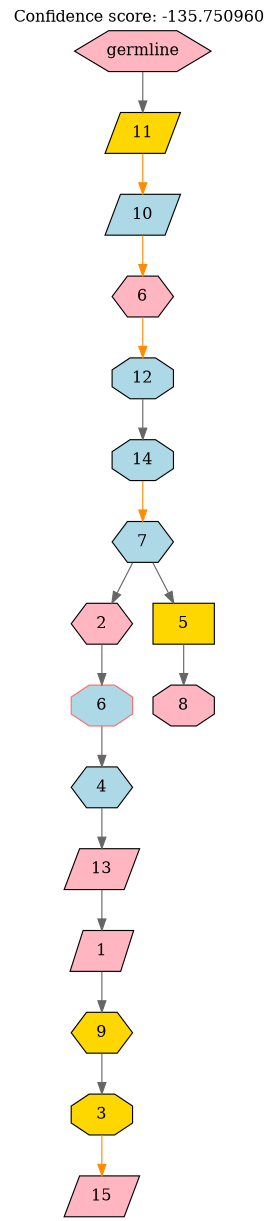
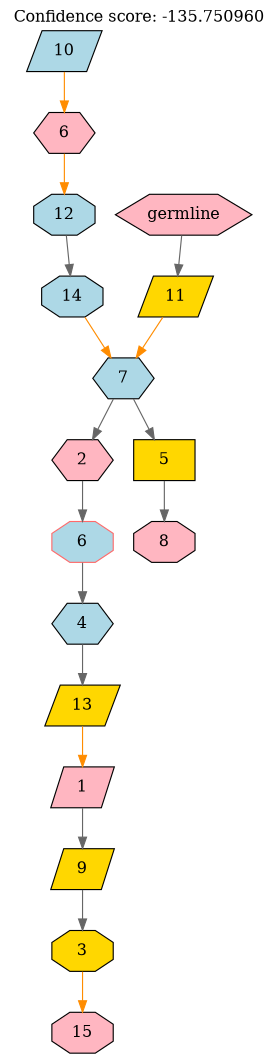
(143, 168) -> (153, 333)
(102, 869) -> (83, 706)
(102, 904) -> (83, 741)
(102, 1033) -> (83, 869)
(102, 1196) -> (83, 1033)
